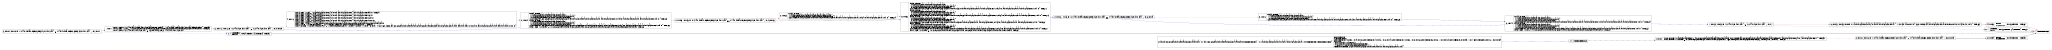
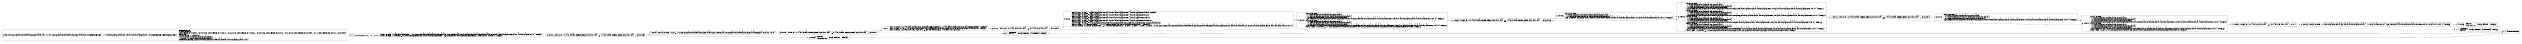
none -> (713, 33)
